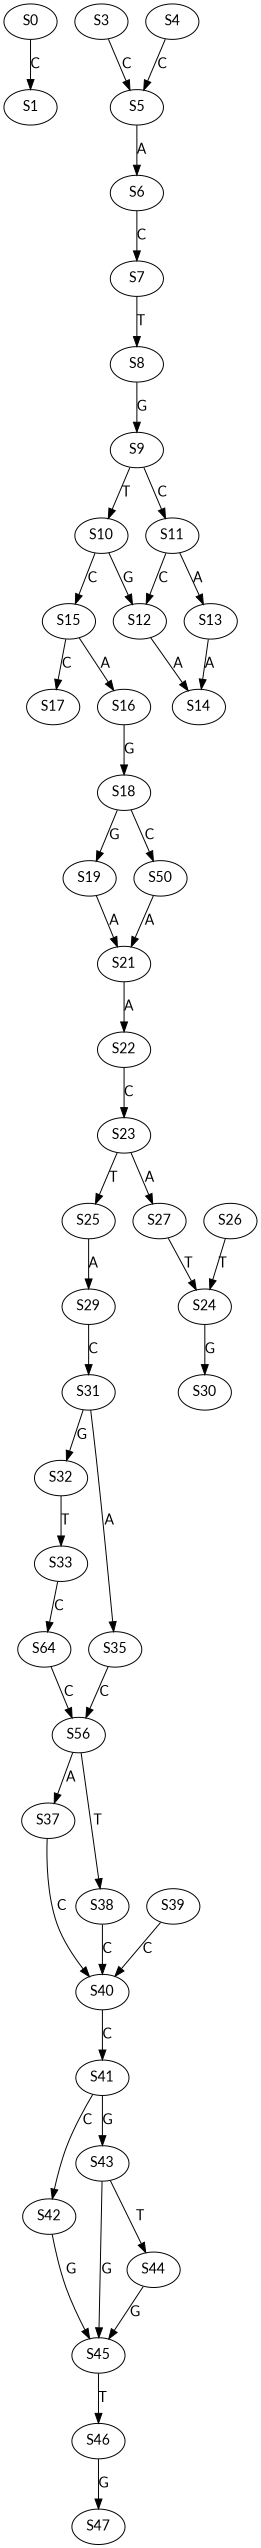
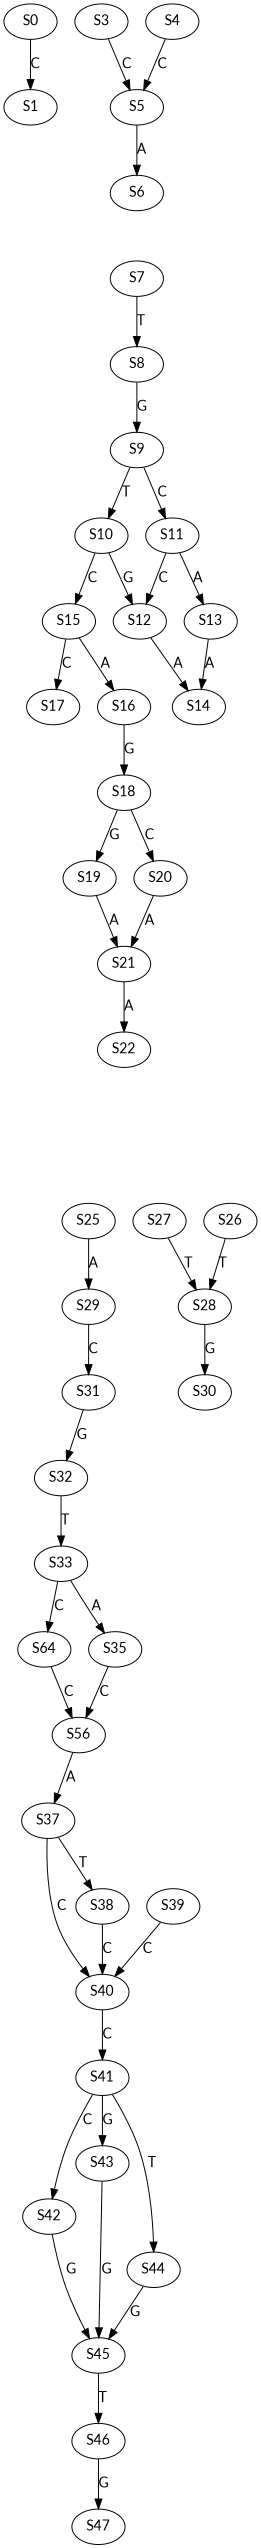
(137, 231) -> none
(161, 878) -> (161, 878)
(124, 1135) -> none
(205, 1307) -> (205, 1307)
(102, 1516) -> (84, 1603)
(90, 1816) -> (73, 1859)
(126, 2212) -> (144, 2165)
